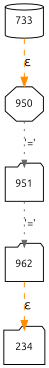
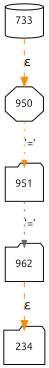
(24, 141) -> (24, 141)
